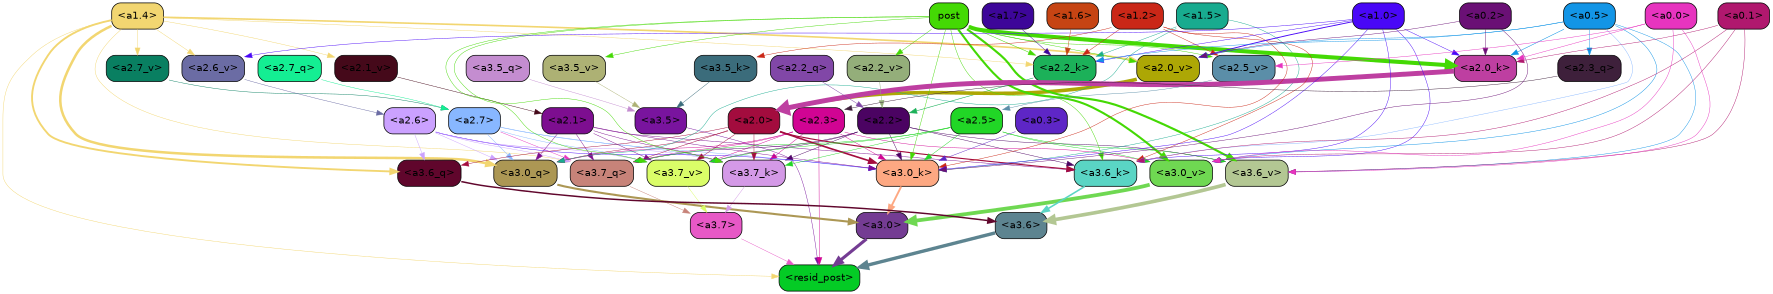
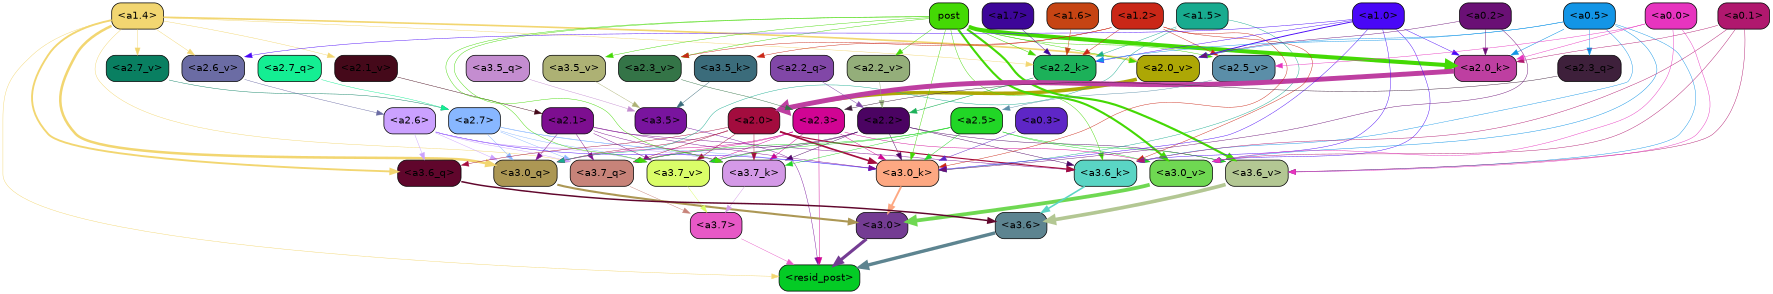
none -> (650, 68)
(1432, 124) -> (1432, 124)
(532, 145) -> (532, 145)
